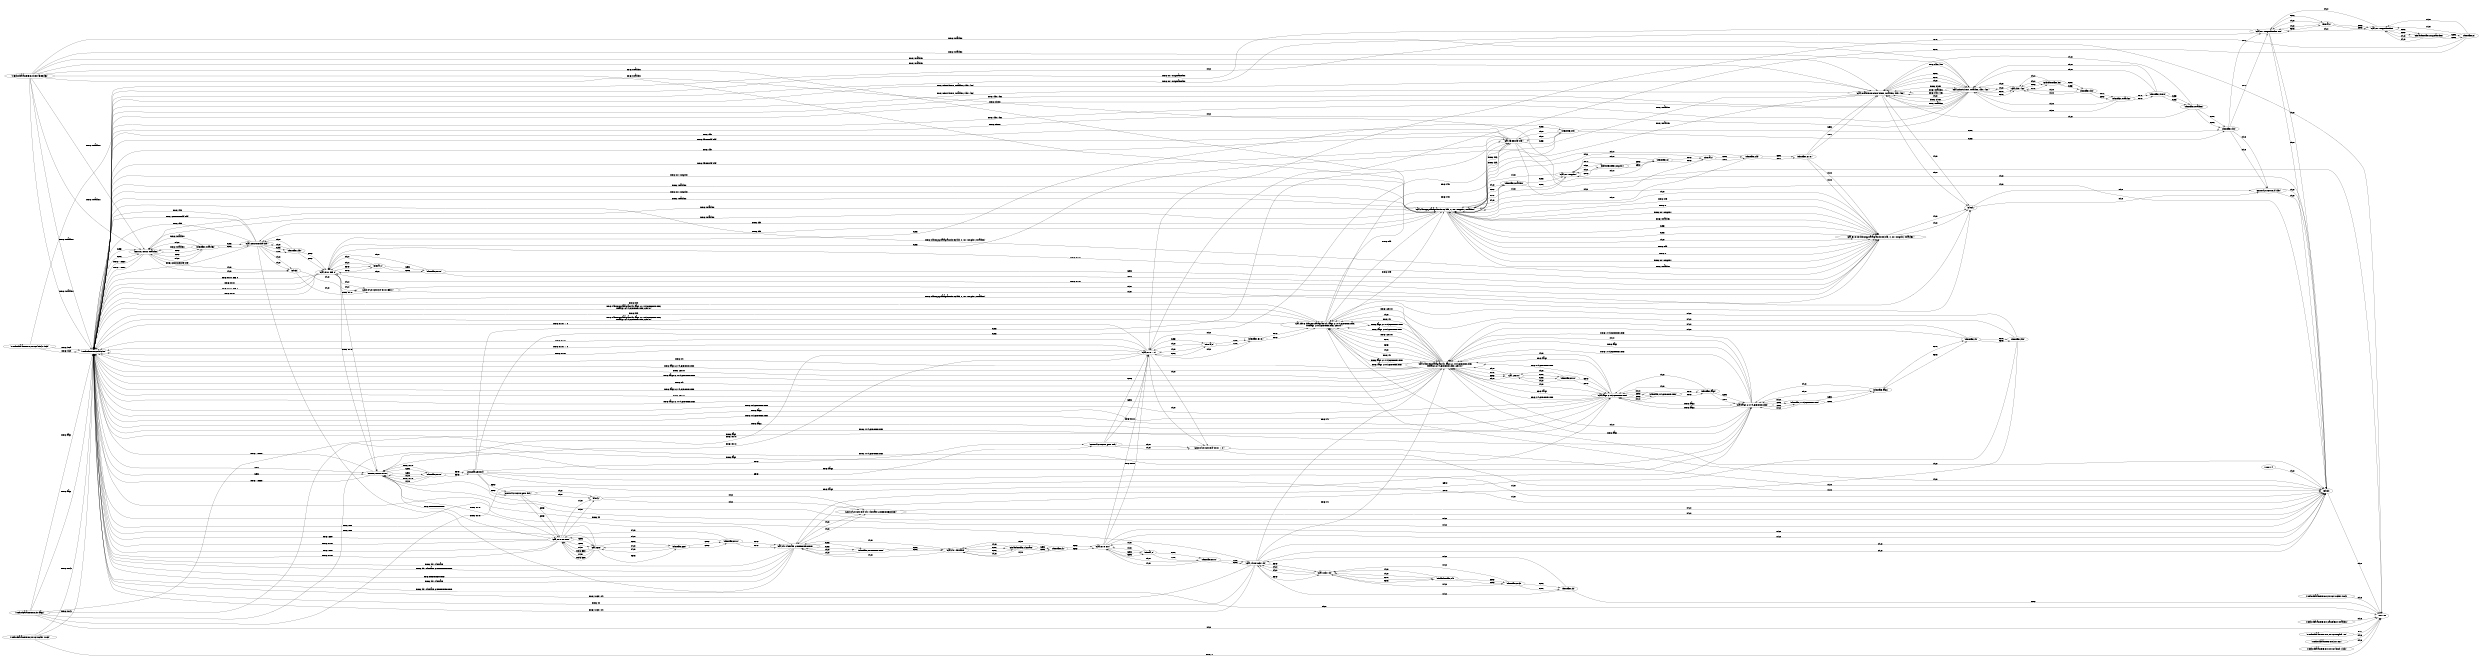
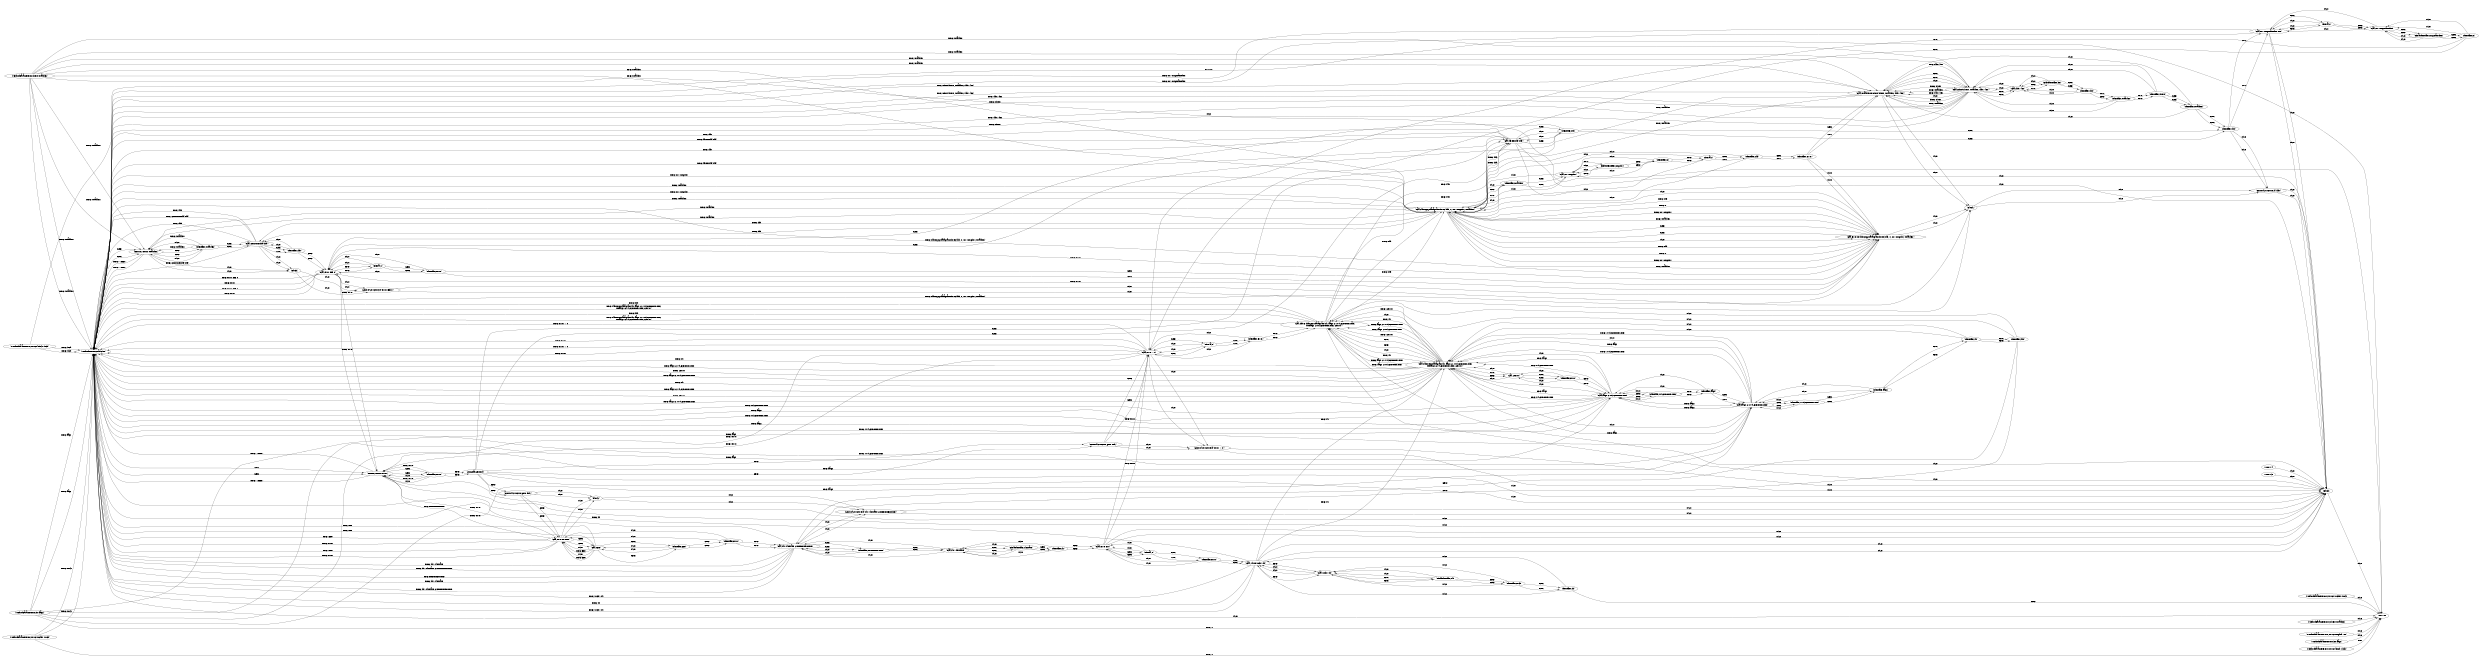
(1209, 69) -> (1209, 69)
(30, 76) -> (30, 76)
none -> (2269, 474)
(1224, 606) -> (1122, 617)
(2327, 622) -> (2327, 622)
(1209, 627) -> (1209, 627)
(2360, 631) -> (2360, 631)
(2360, 640) -> (2360, 640)
(2327, 642) -> (2327, 642)
